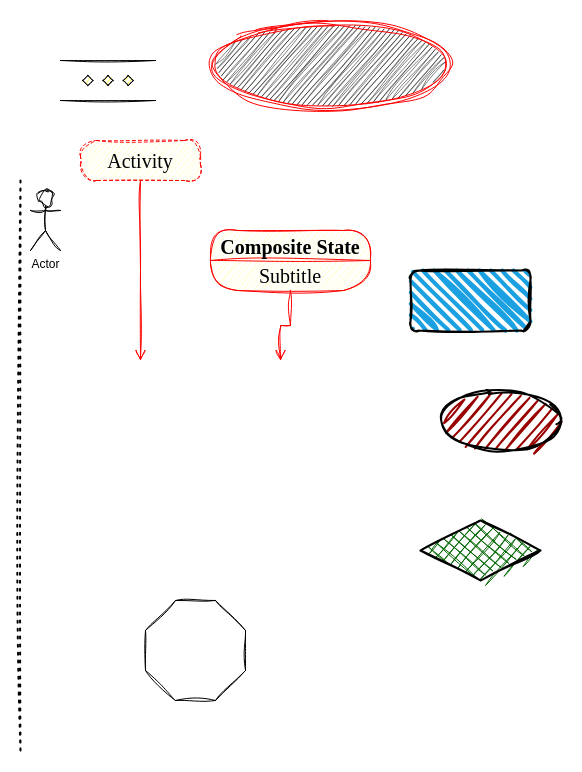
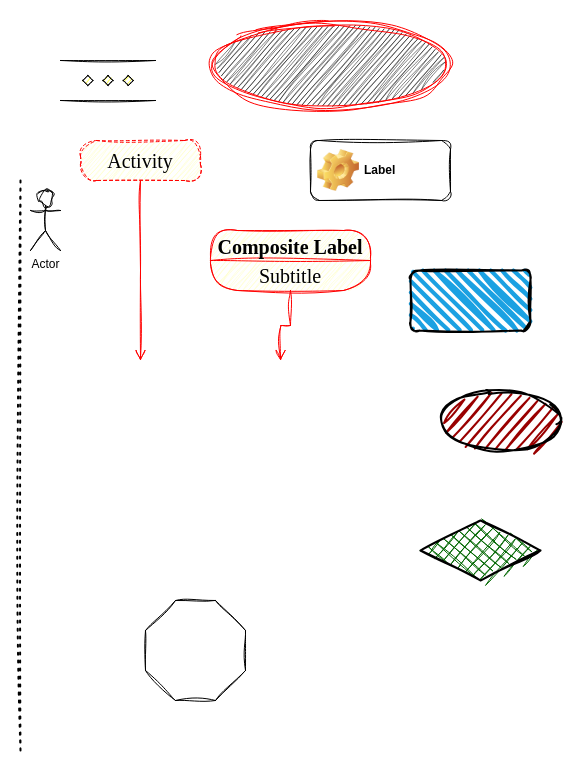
none -> (381, 171)
(290, 247) -> (290, 247)
